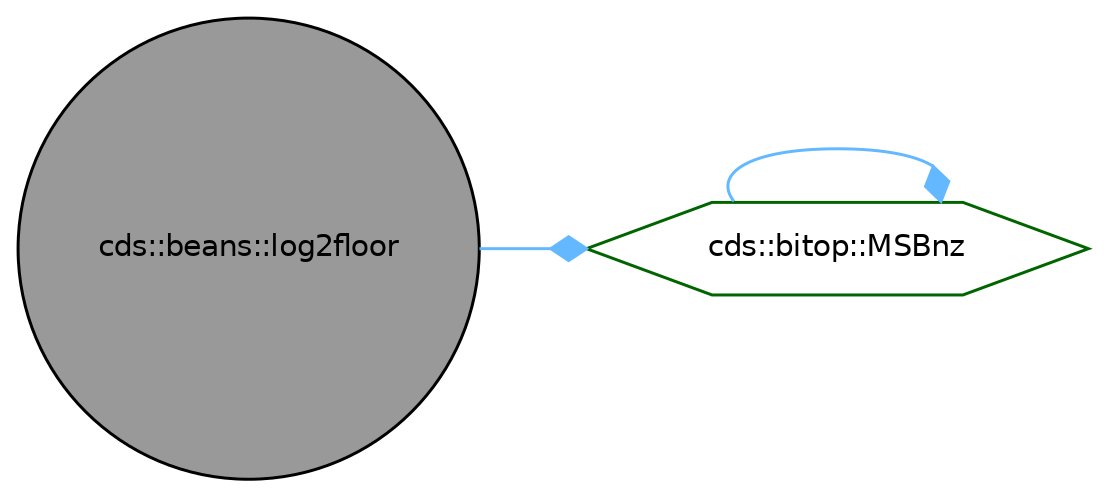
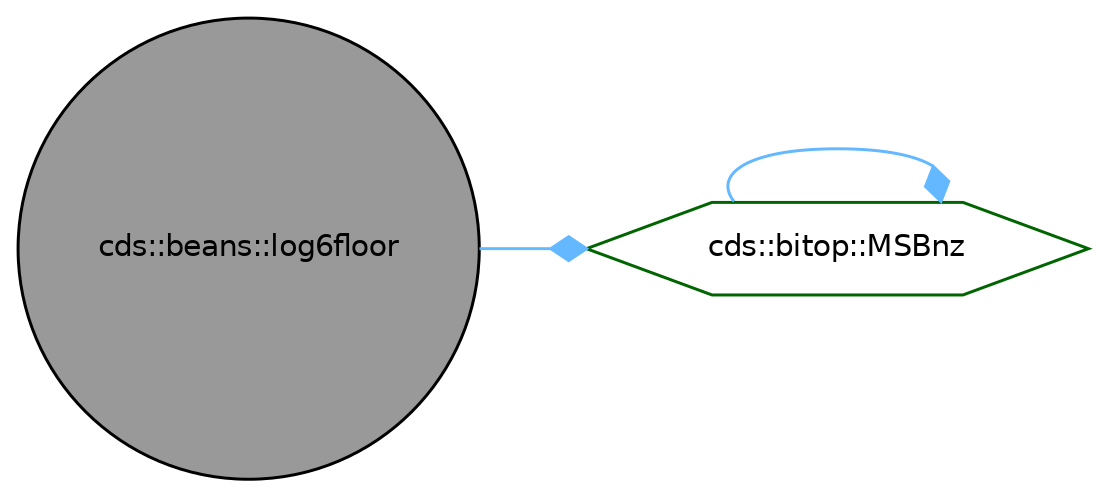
(249, 249) -> (249, 249)
